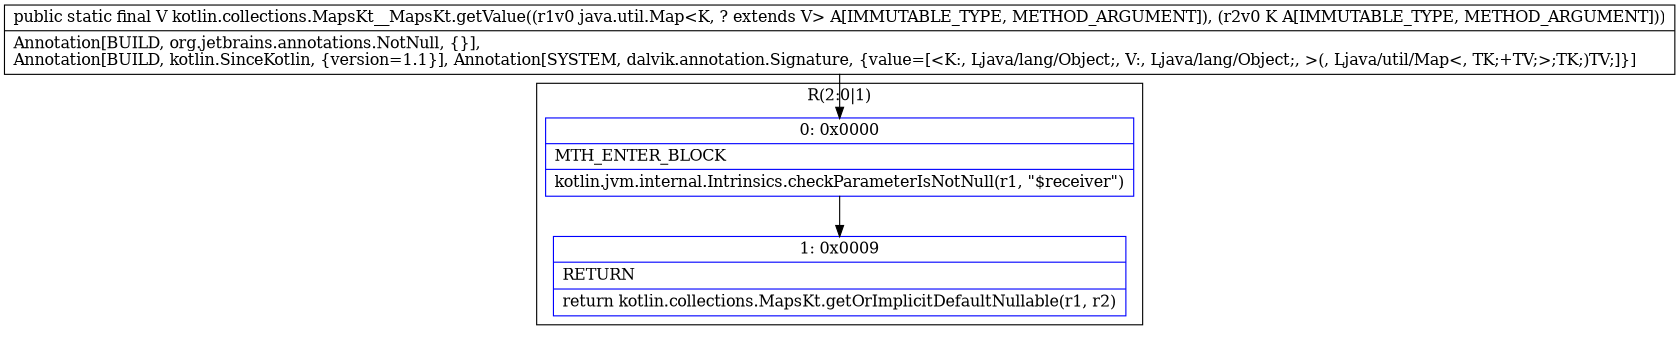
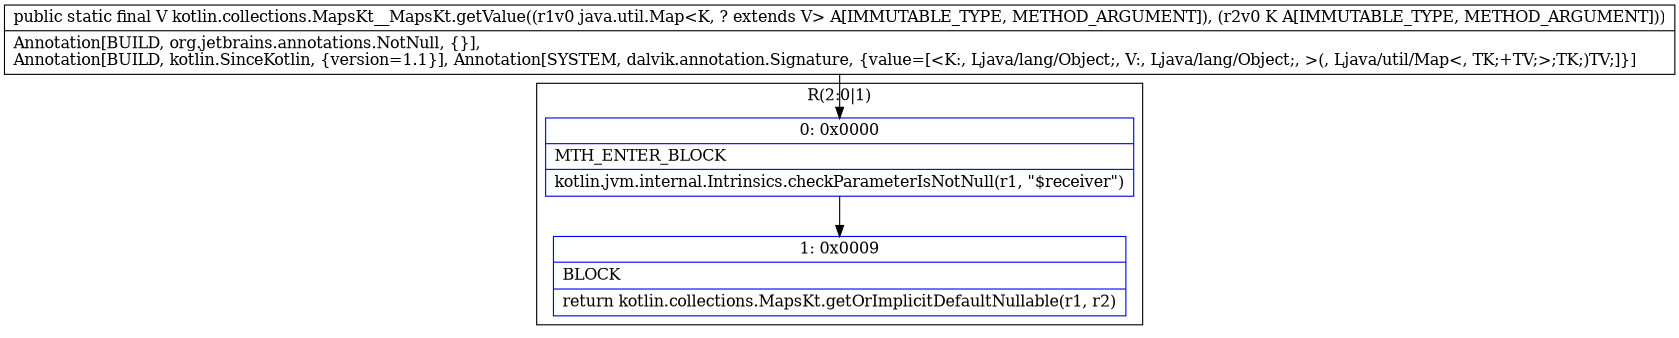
(599, 275) -> (591, 275)
